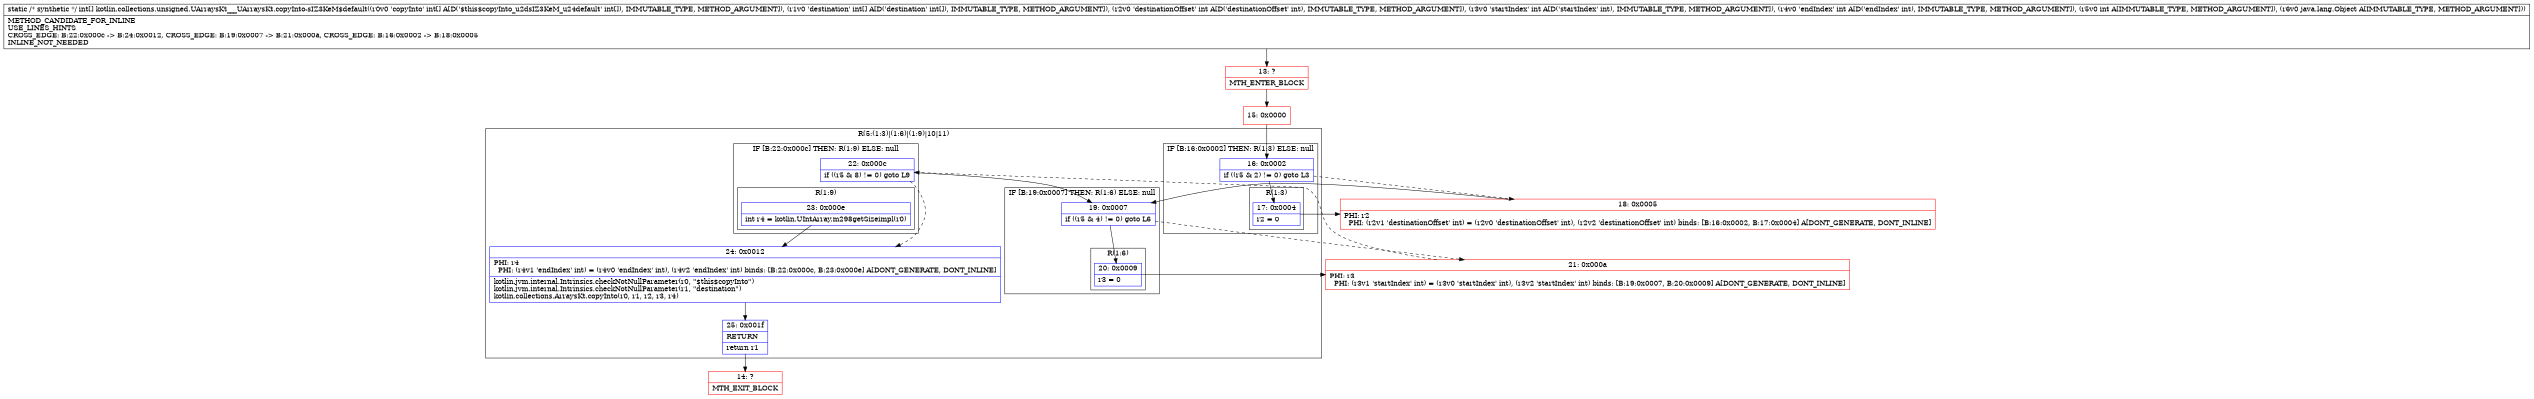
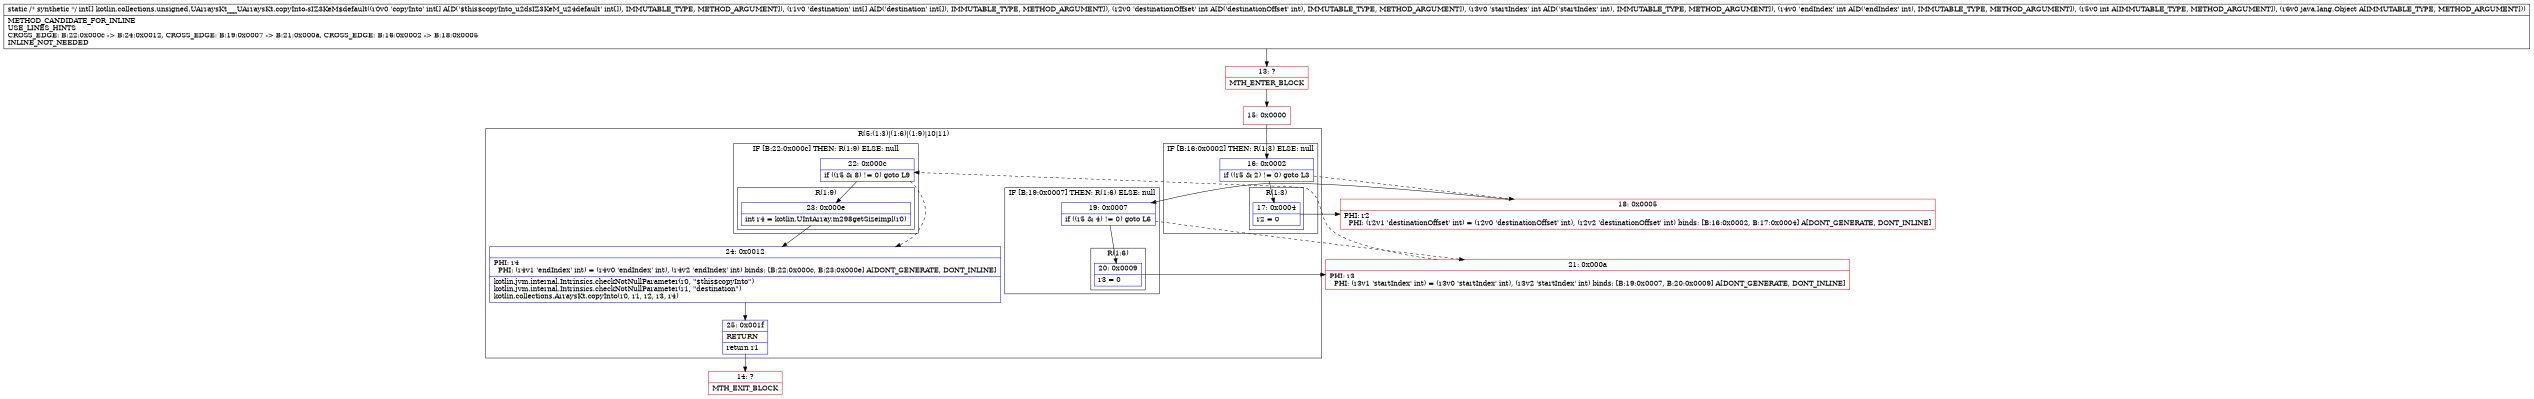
(1003, 179) -> (848, 191)
